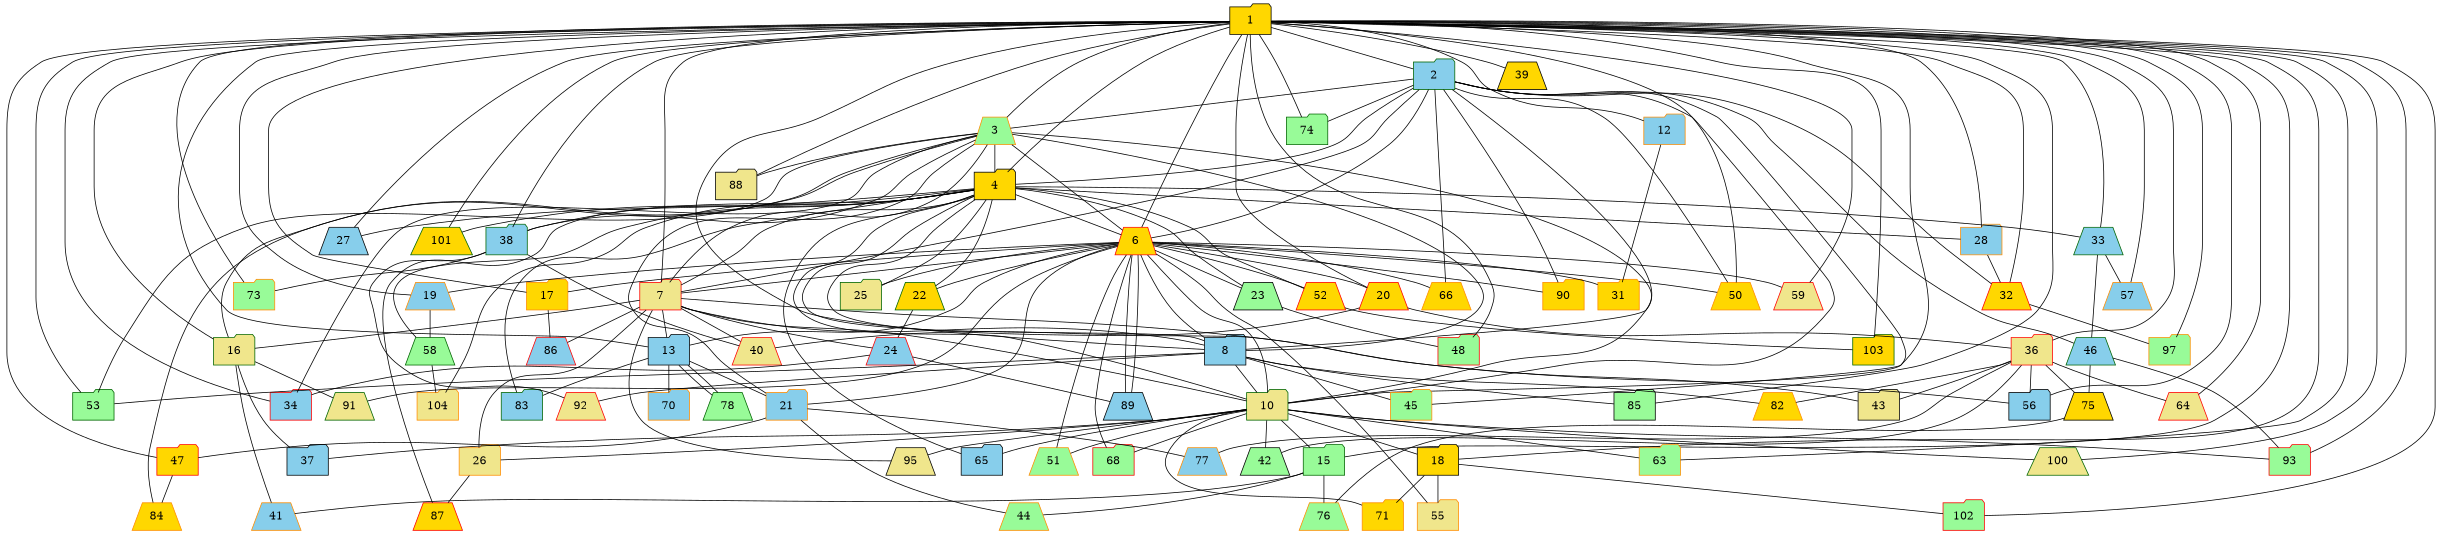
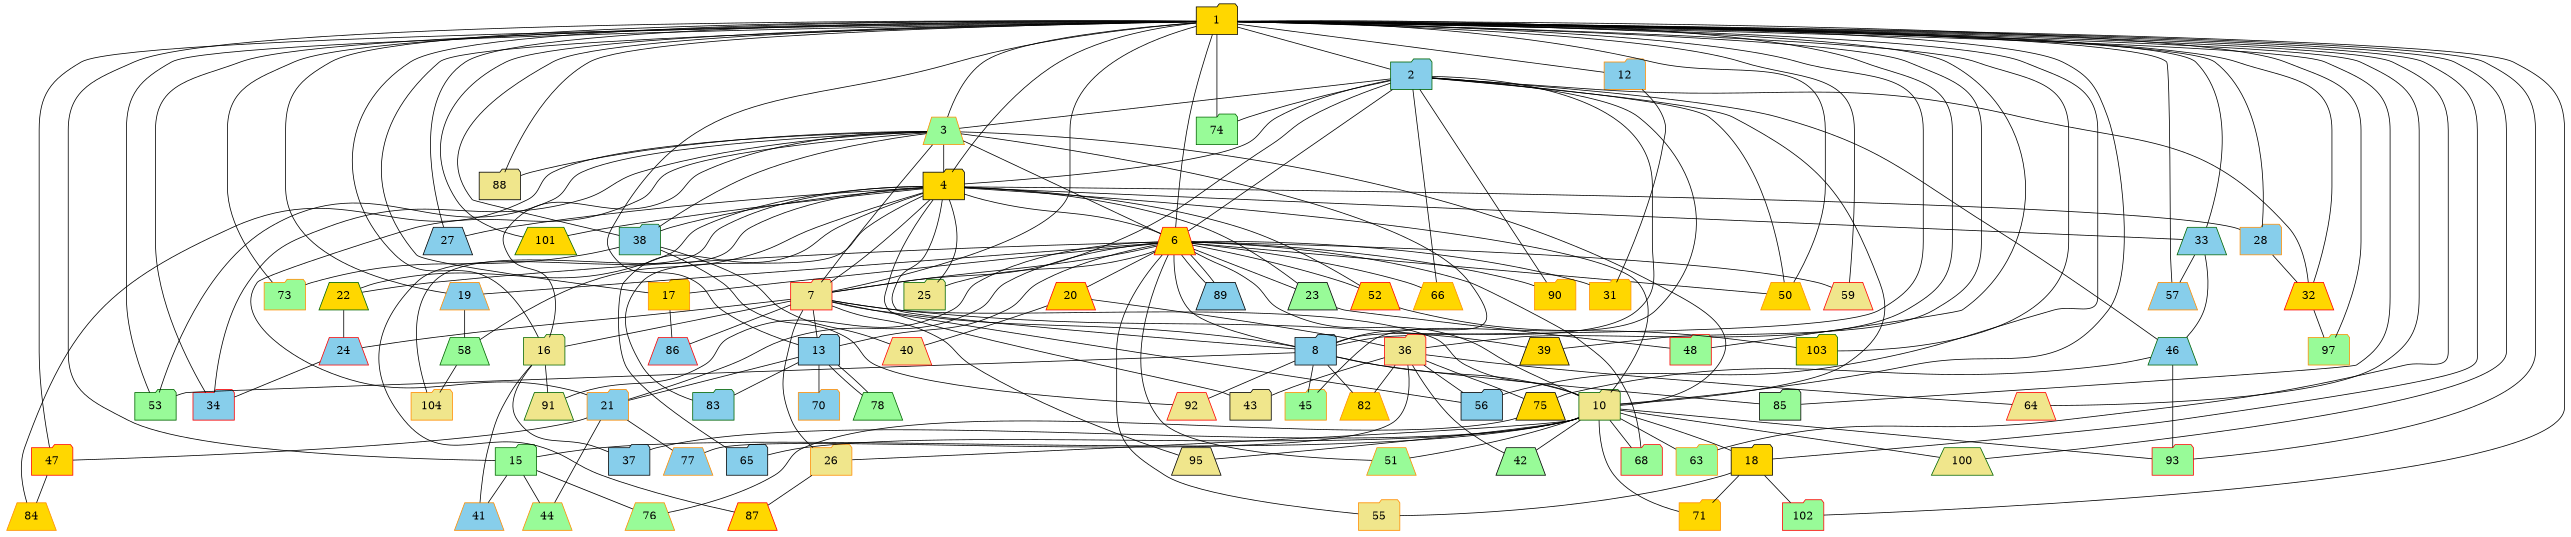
(1238, 195) -> none
(711, 325) -> (1179, 324)
(1011, 379) -> none
